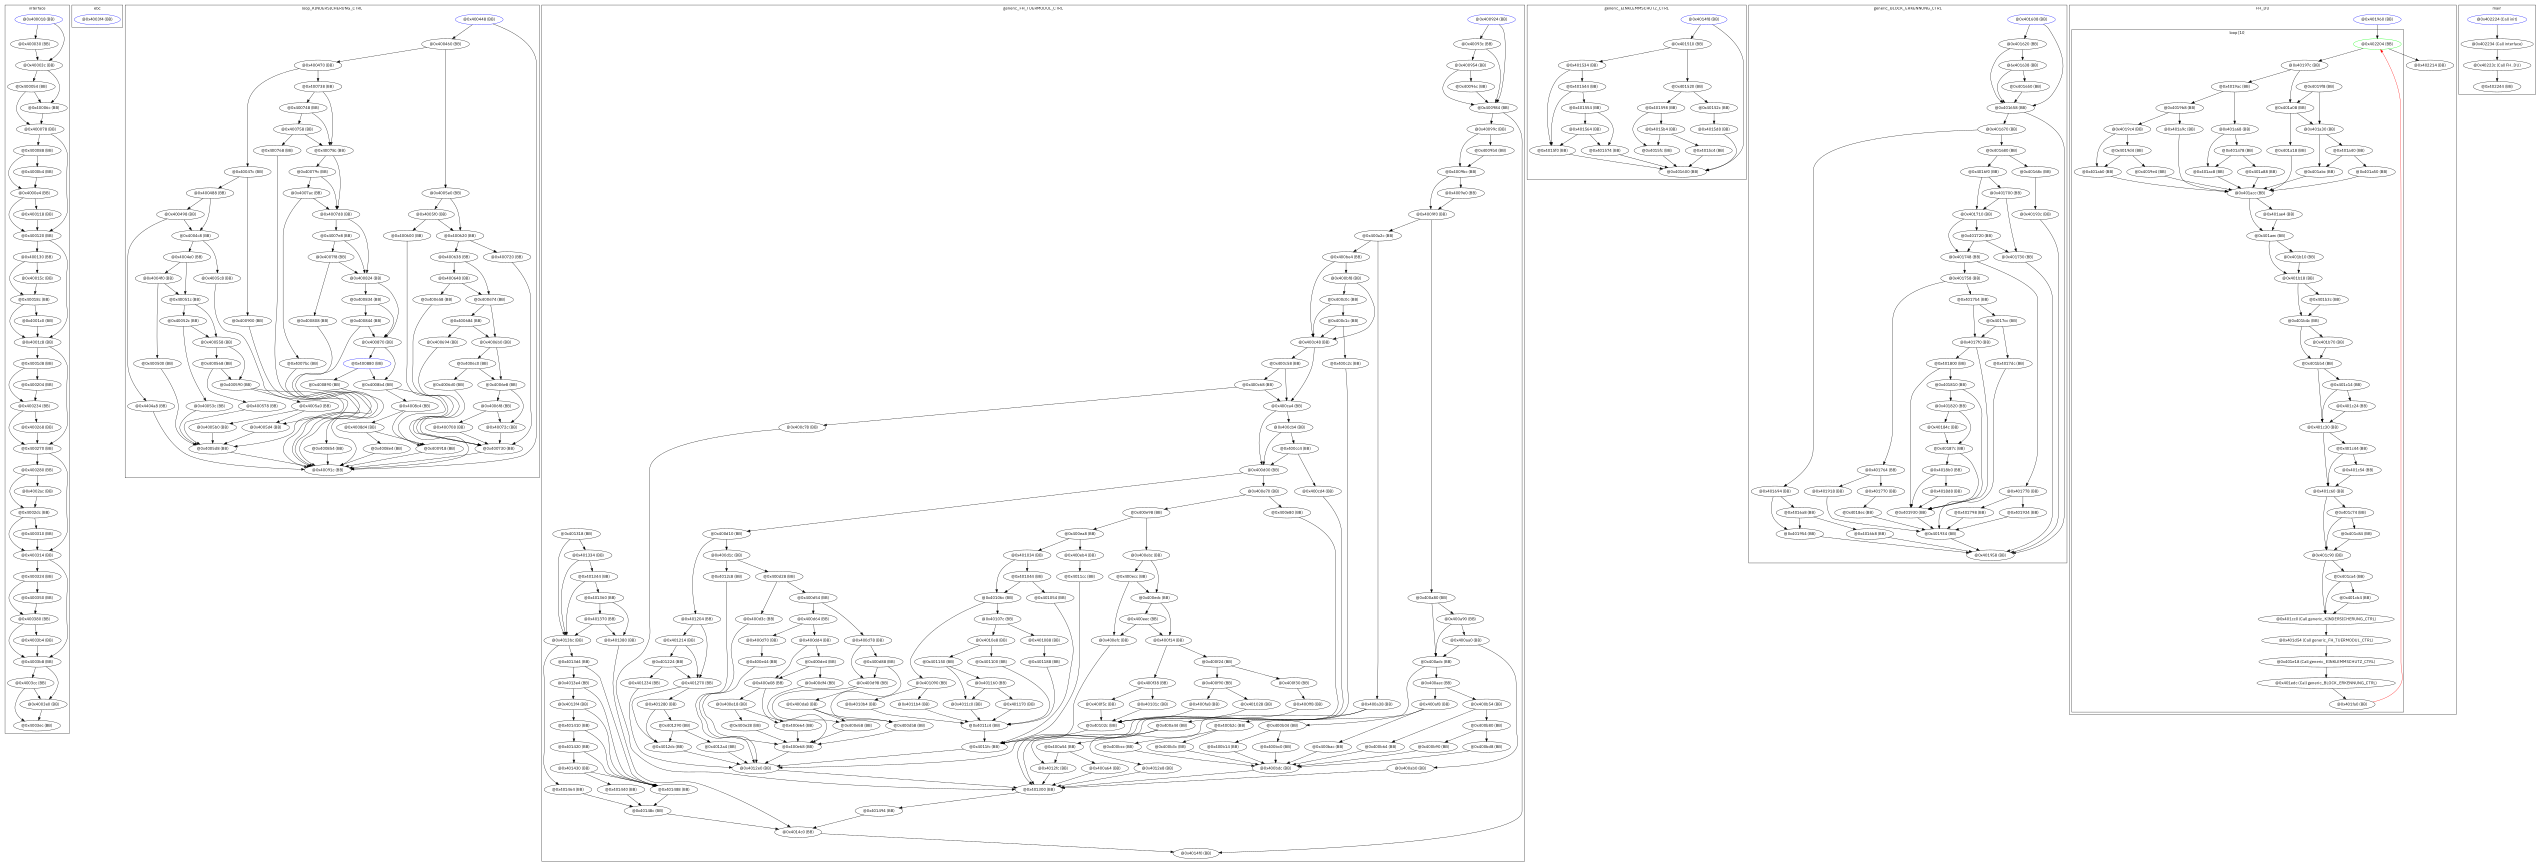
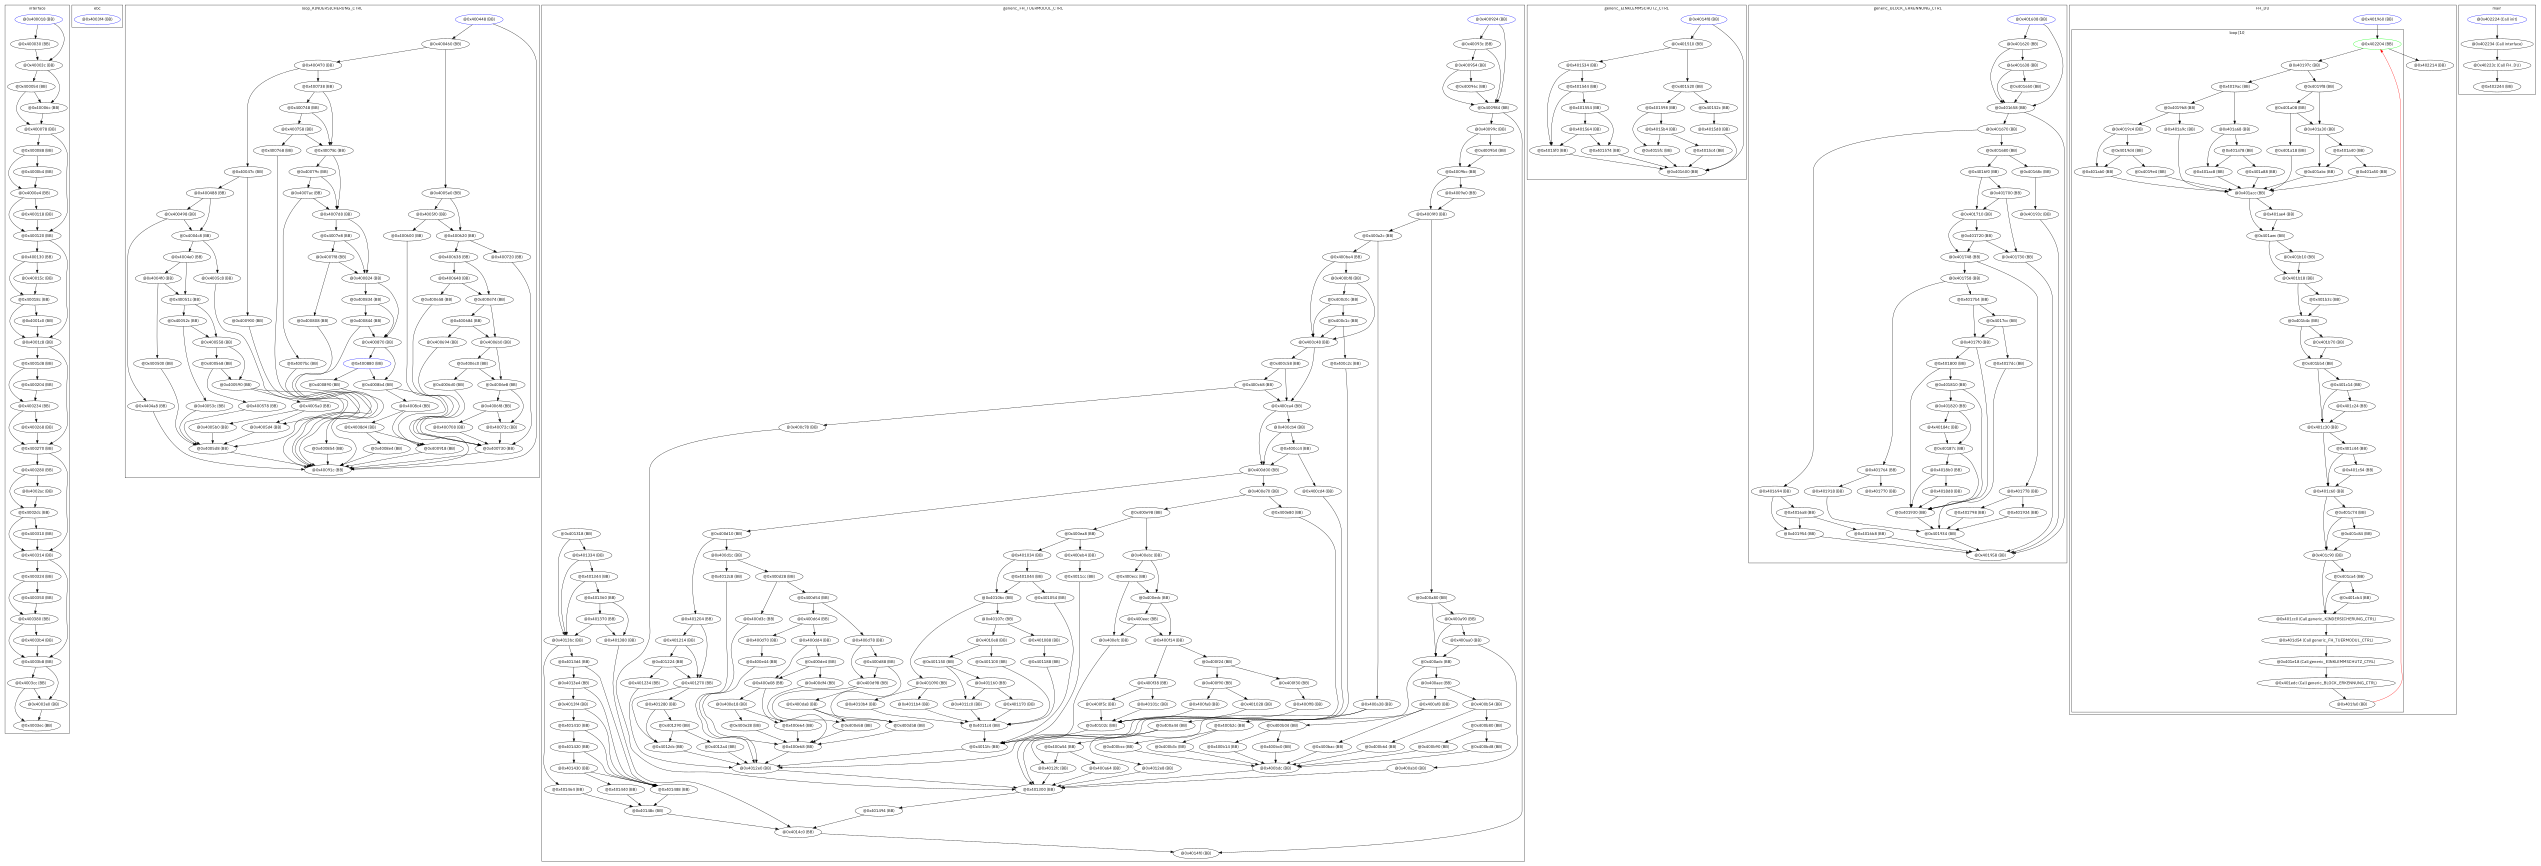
(2292, 84) -> (2311, 75)
(1943, 427) -> (1943, 427)
(1858, 513) -> none
